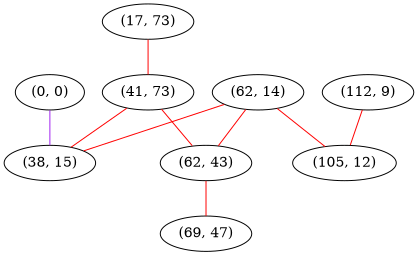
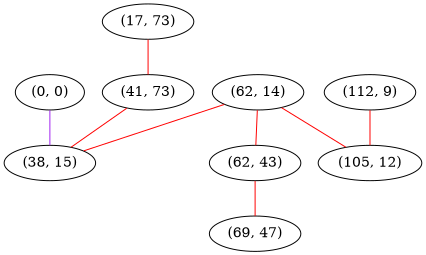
(177, 127) -> none
